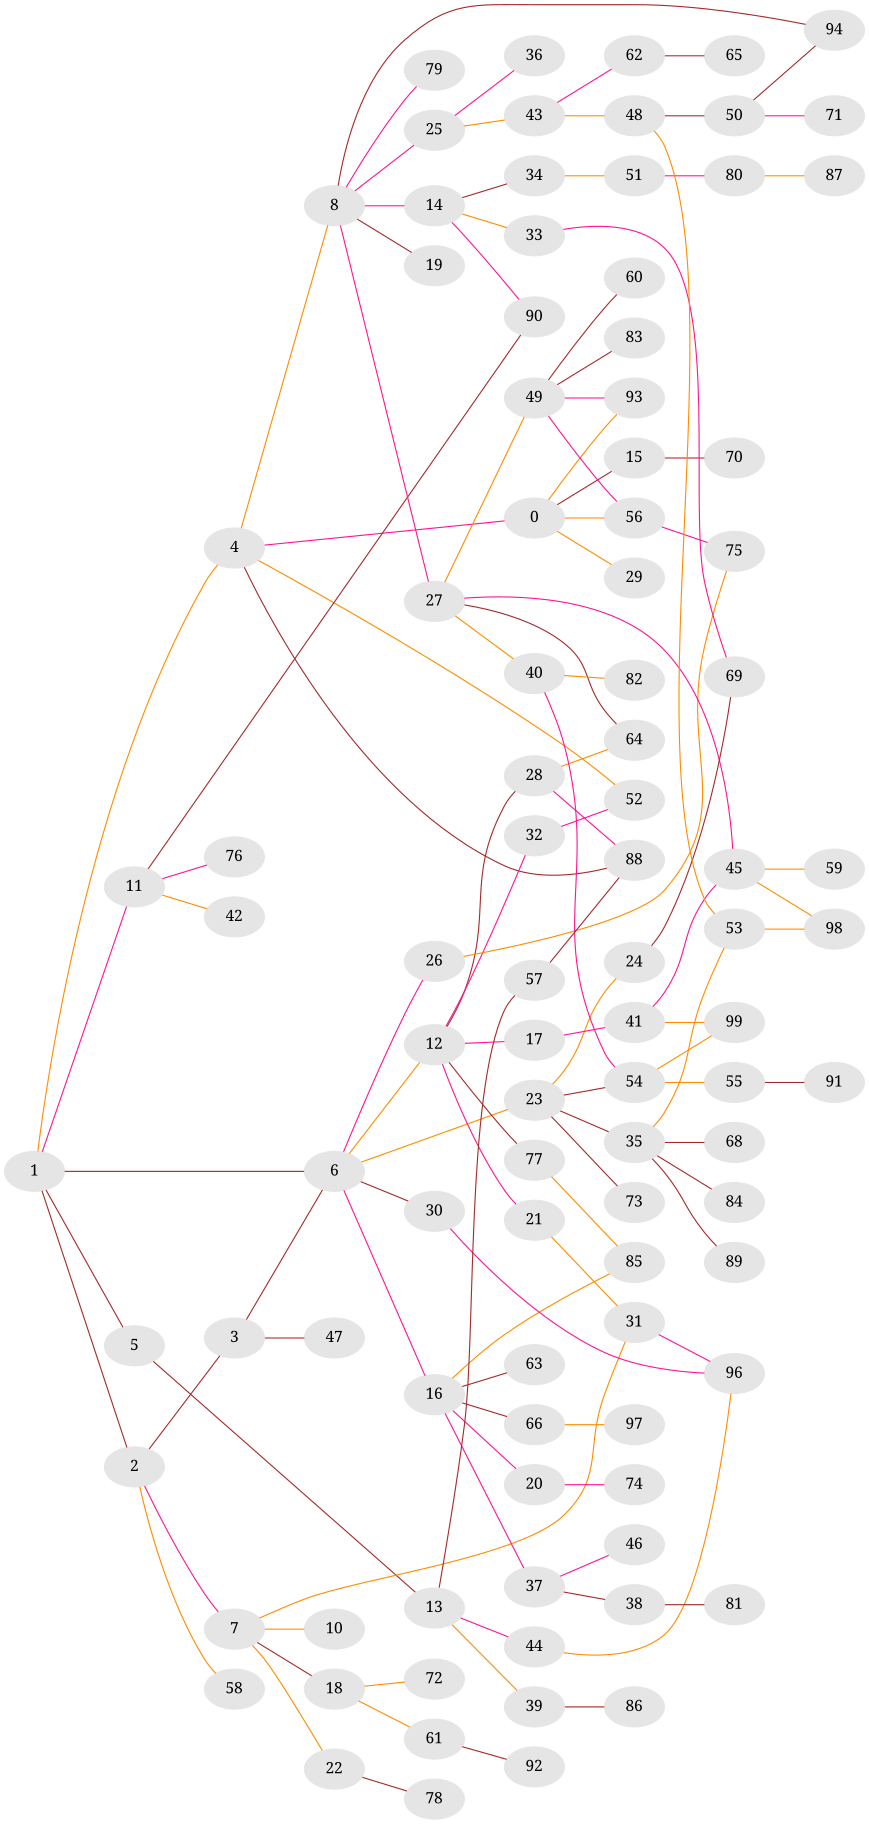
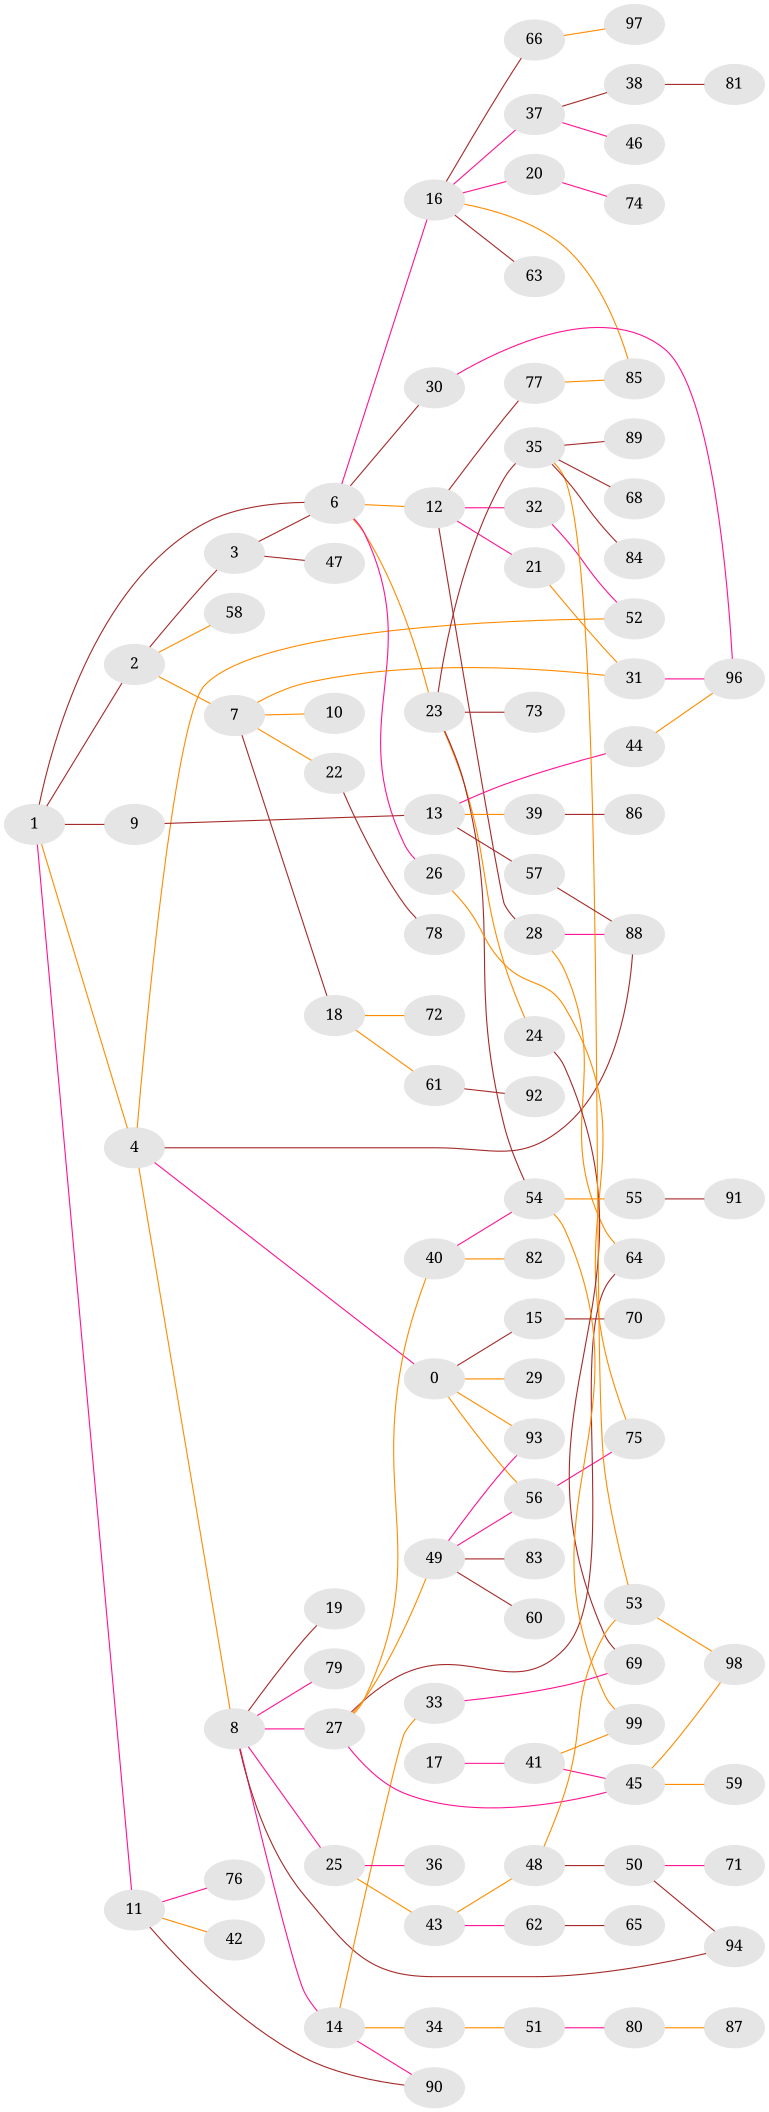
(485, 191) -> (385, 2028)
(485, 1042) -> none
(134, 1346) -> (134, 824)
(178, 1551) -> (185, 690)
